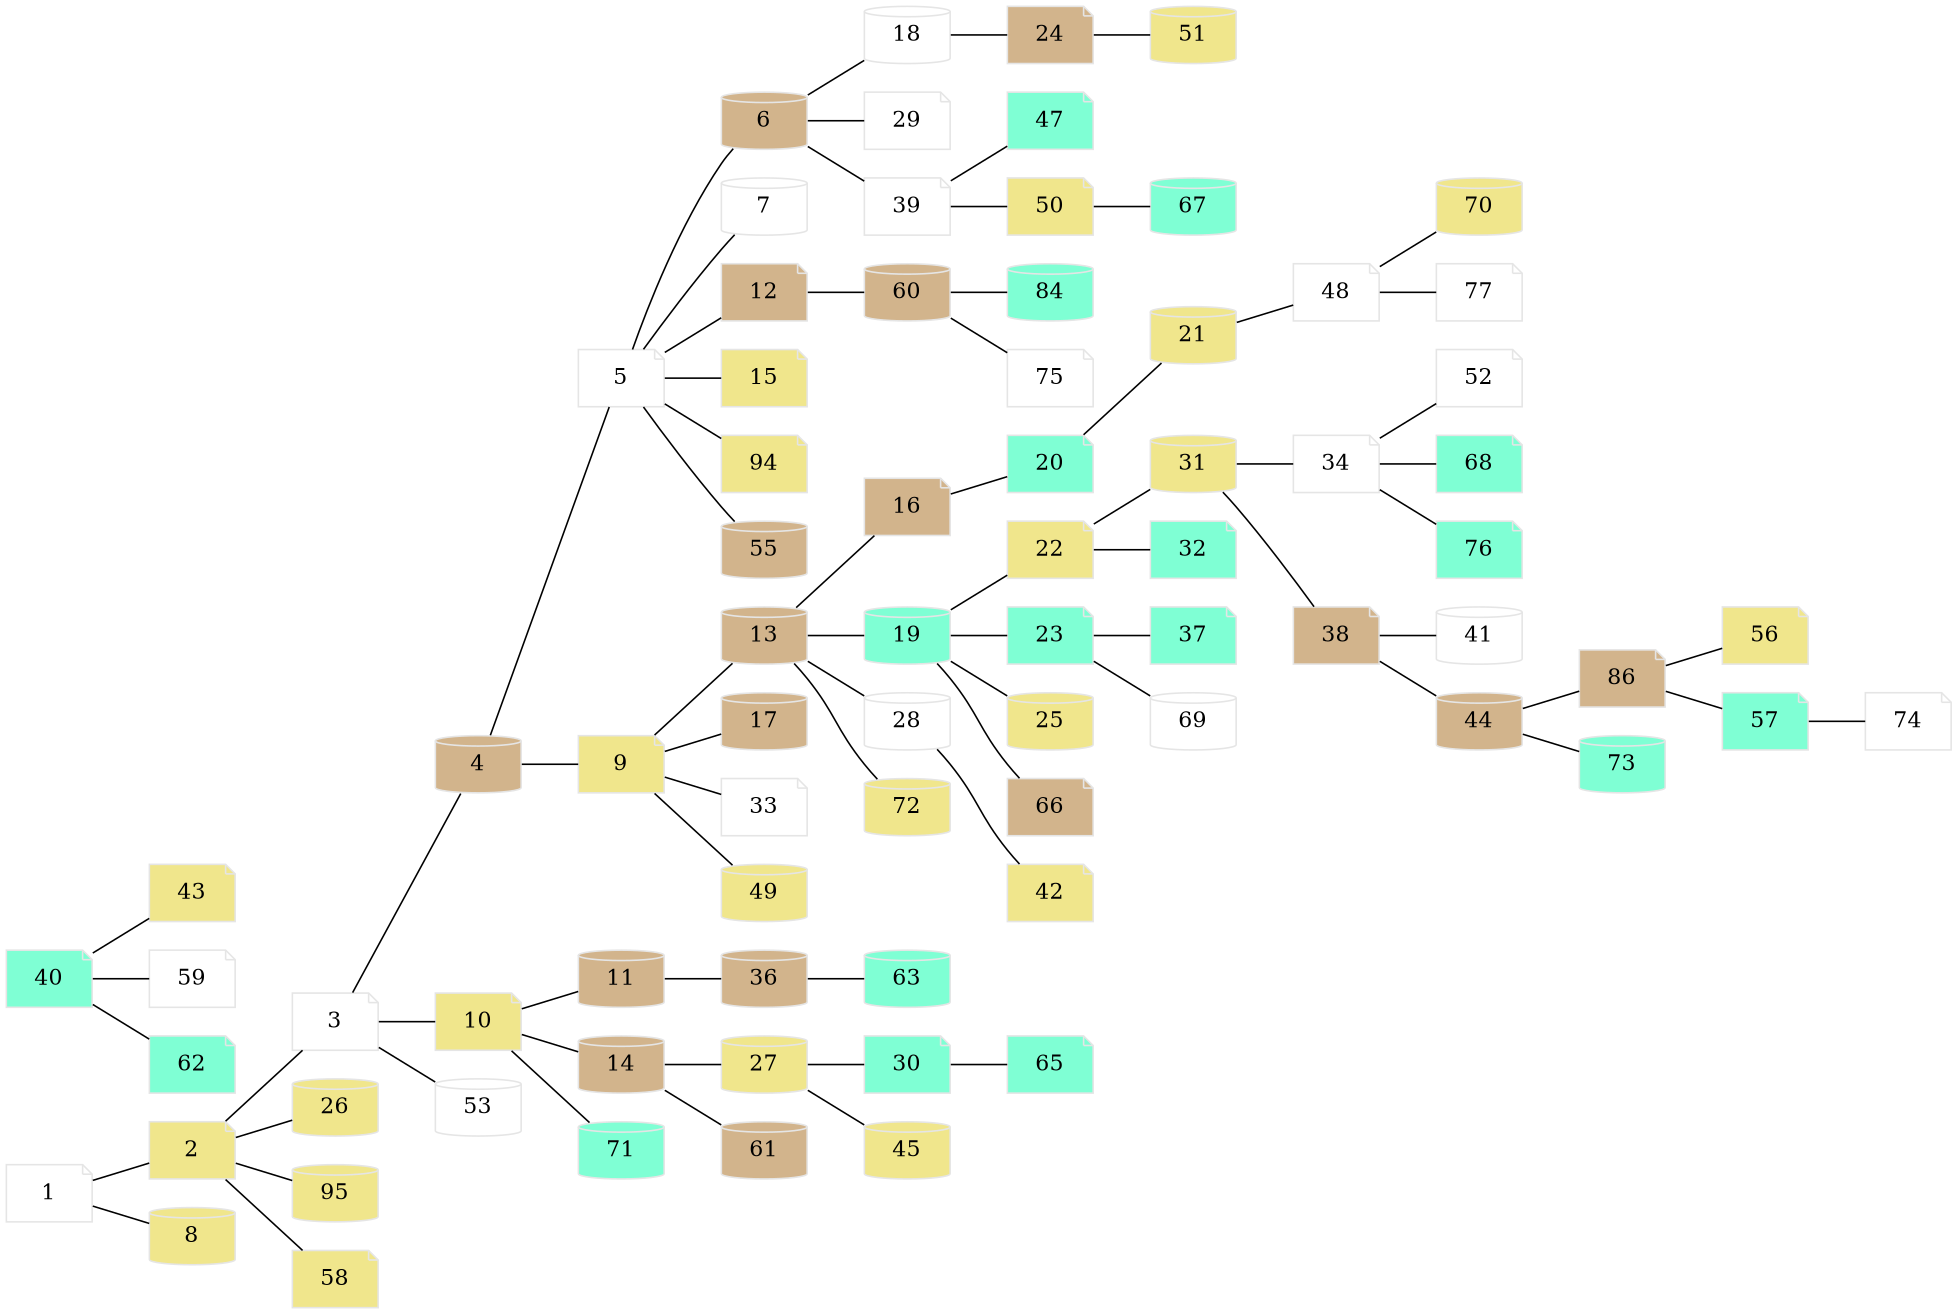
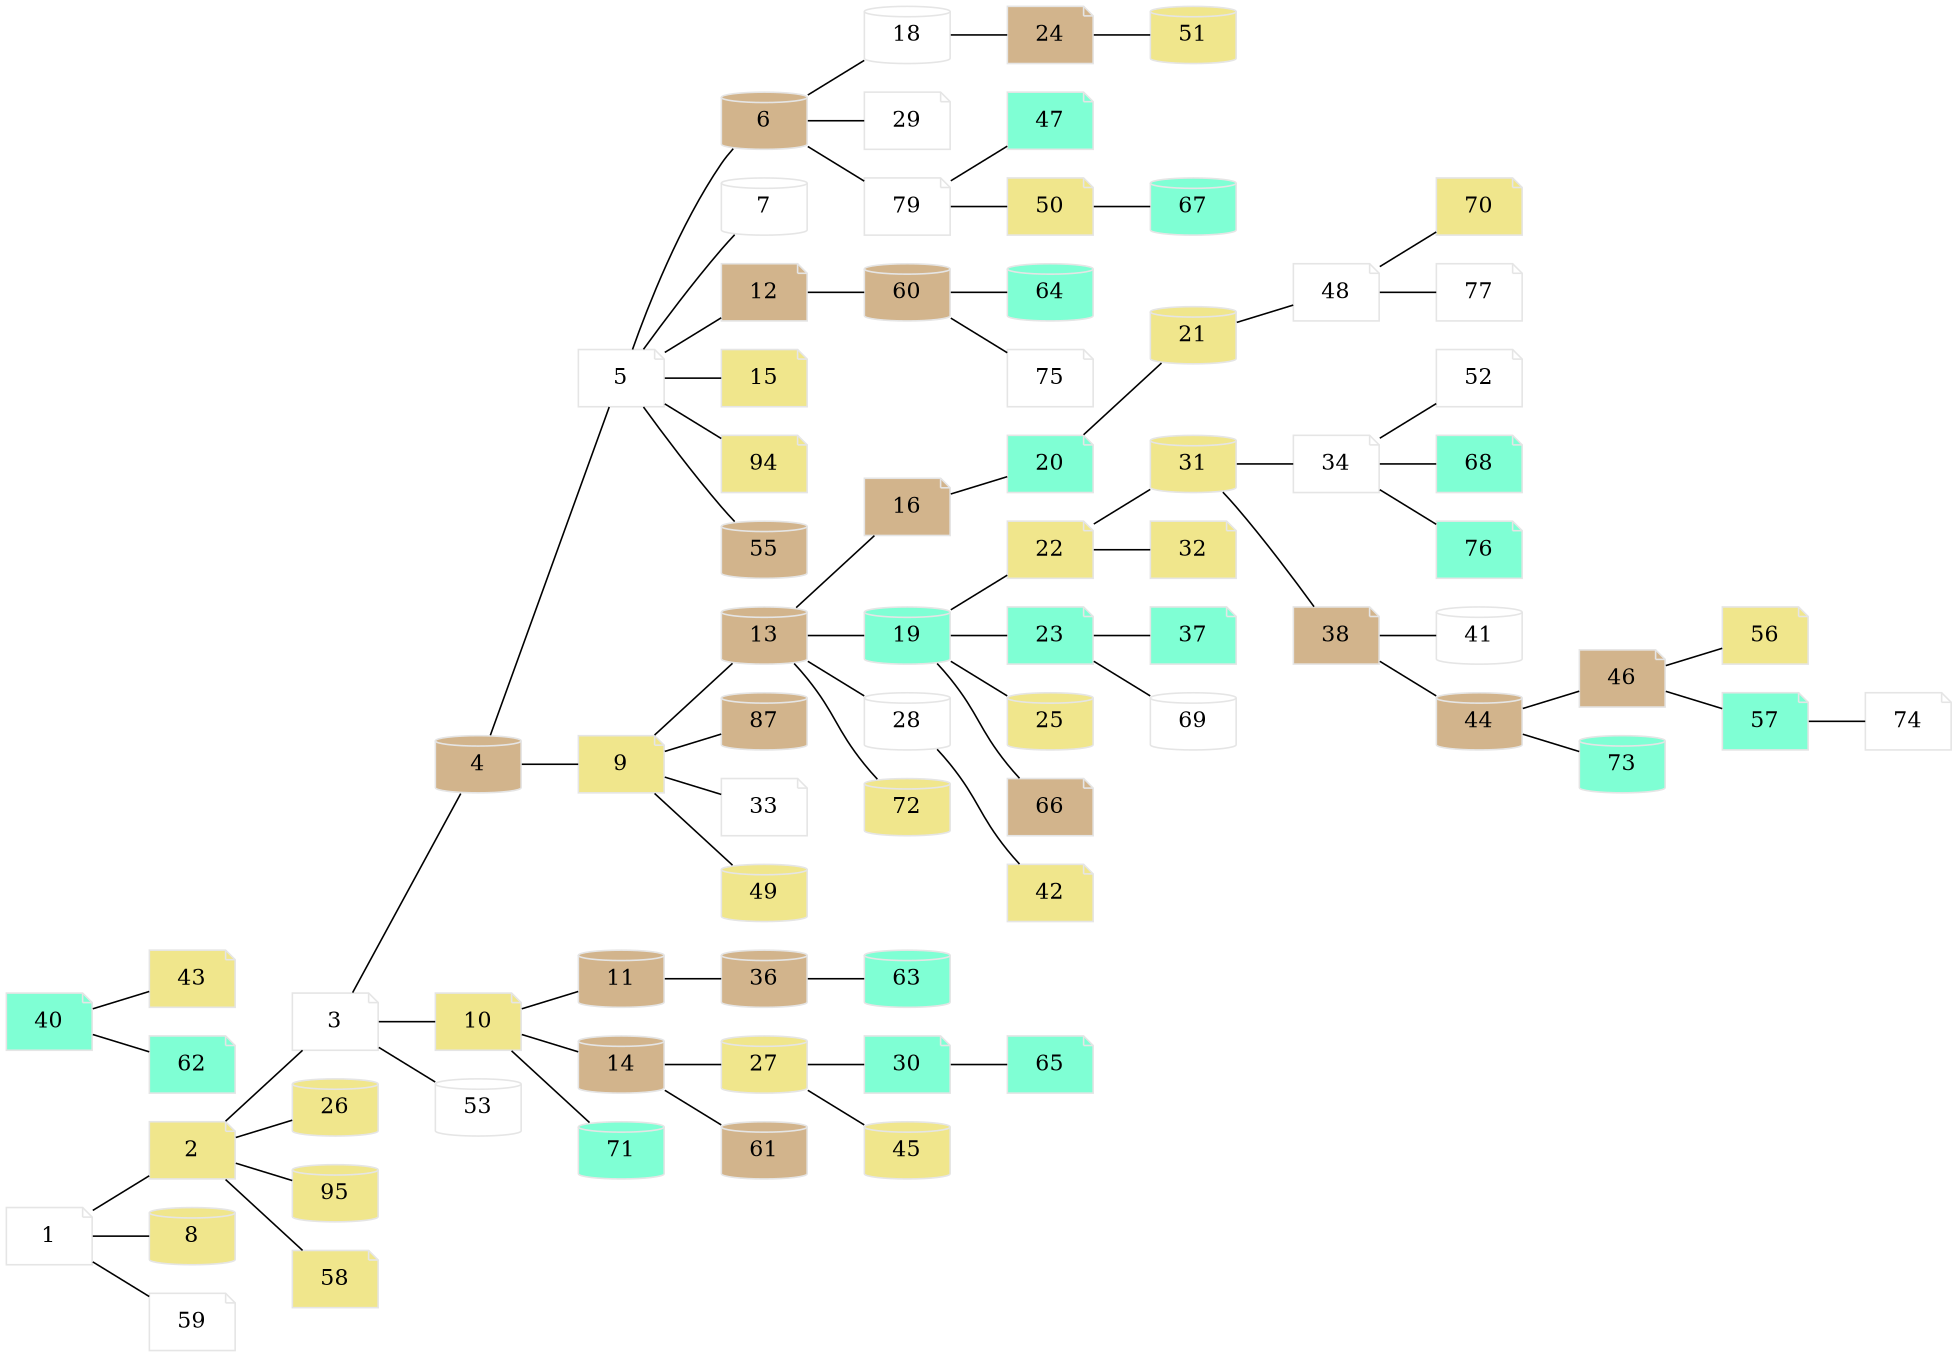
(907, 207) -> (907, 207)
(1479, 207) -> (1479, 207)
(1050, 292) -> (1050, 292)
(1193, 550) -> (1193, 550)
(1622, 678) -> (1622, 678)
(764, 721) -> (764, 721)
(121, 979) -> (121, 1279)
